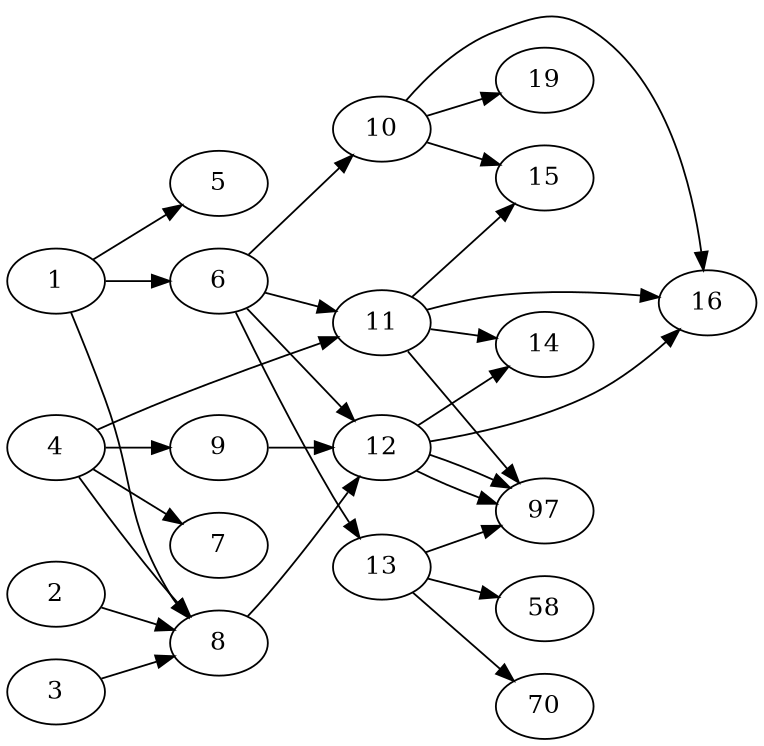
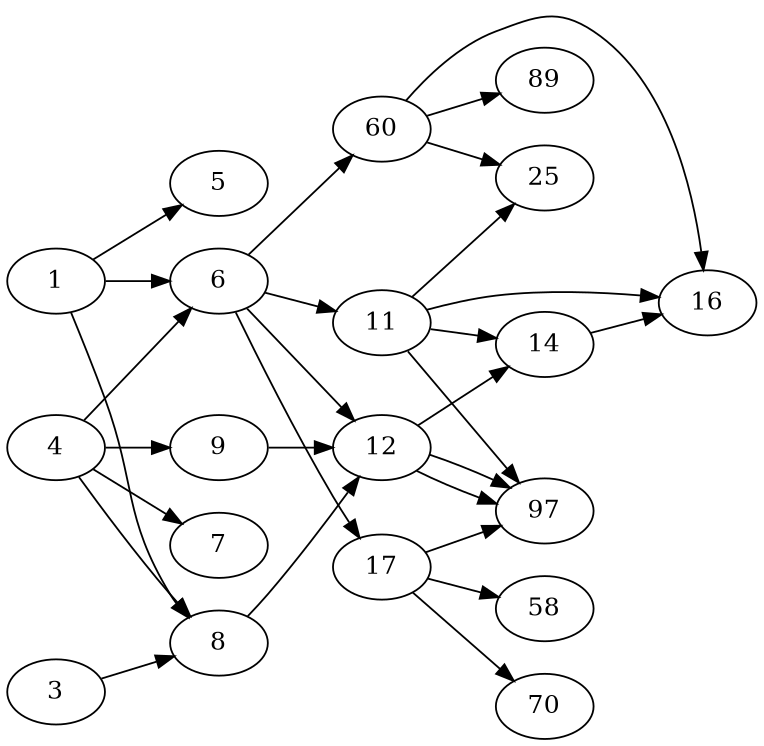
(545, 80) -> (545, 80)
(382, 129) -> (382, 129)
(545, 178) -> (545, 178)
(208, 384) -> (131, 371)
(556, 410) -> (617, 326)
(382, 567) -> (382, 567)
(56, 594) -> none
